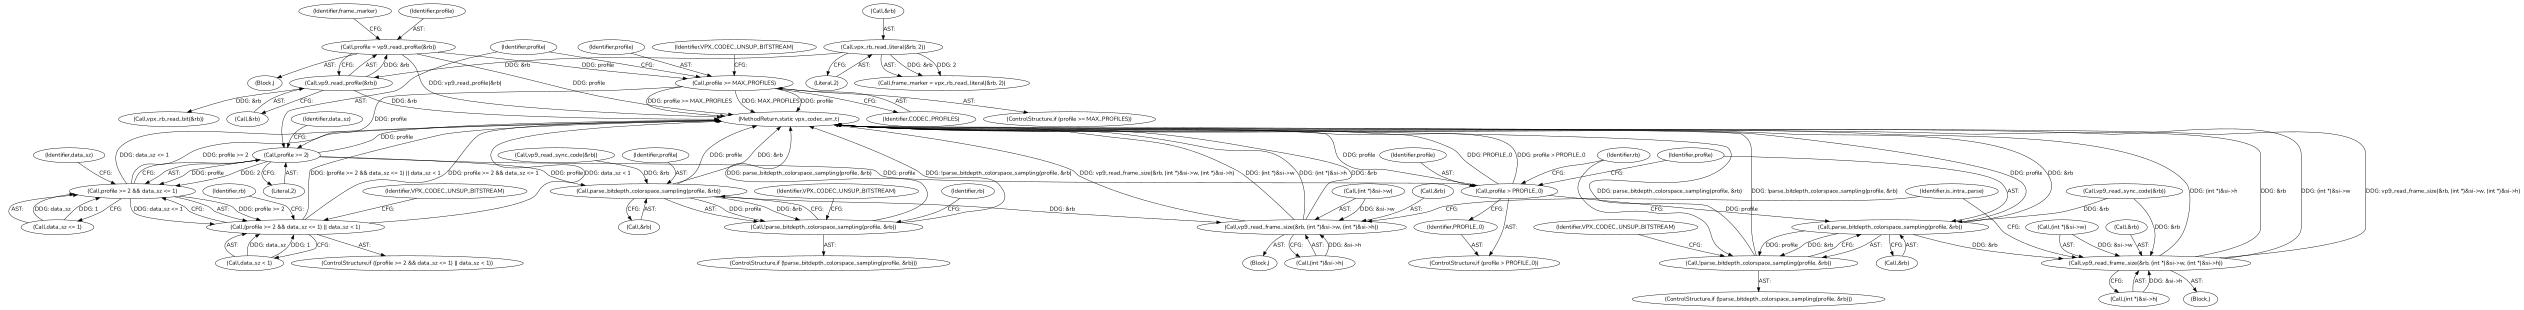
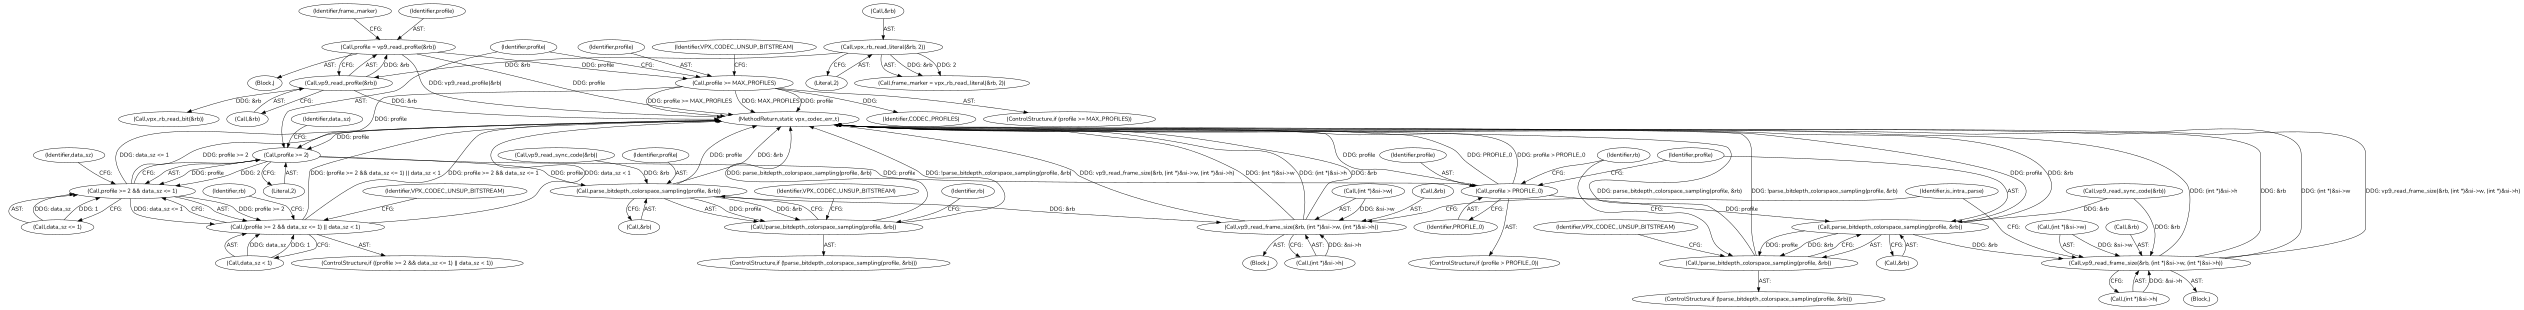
(880, 98) -> none
(871, 101) -> (871, 101)
(515, 124) -> (514, 125)
(1469, 244) -> (1466, 207)
